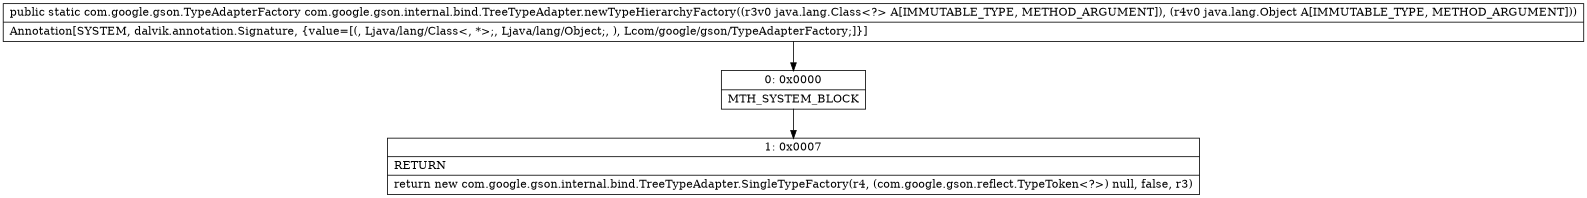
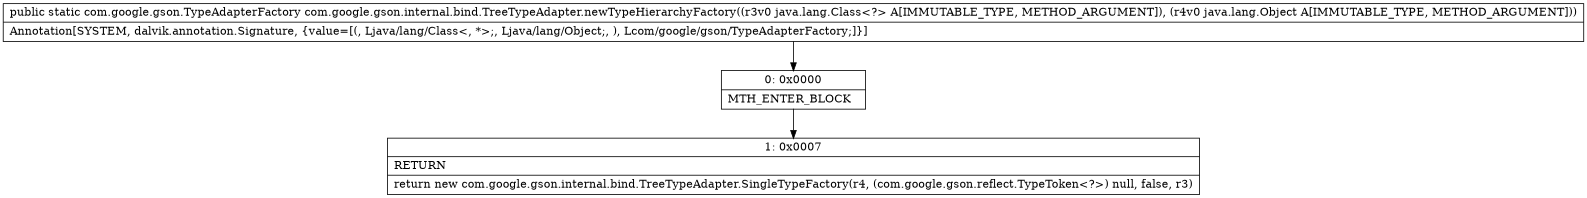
(793, 99) -> (790, 99)
